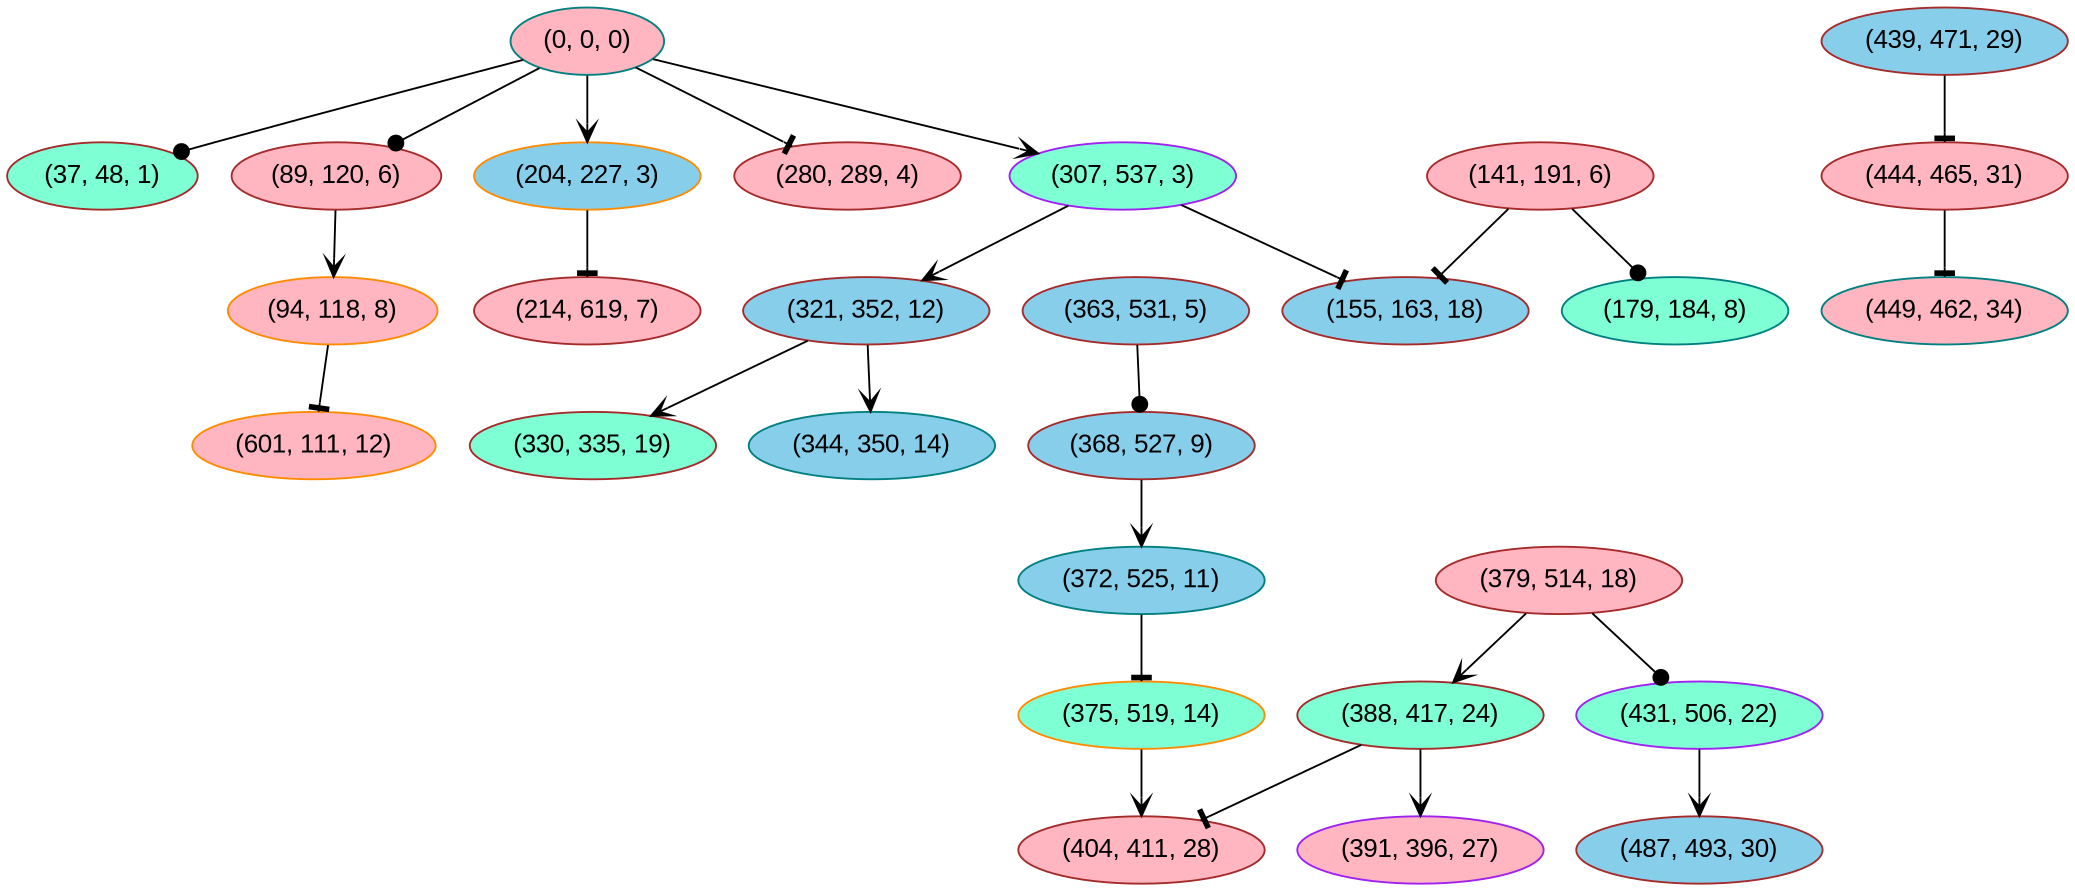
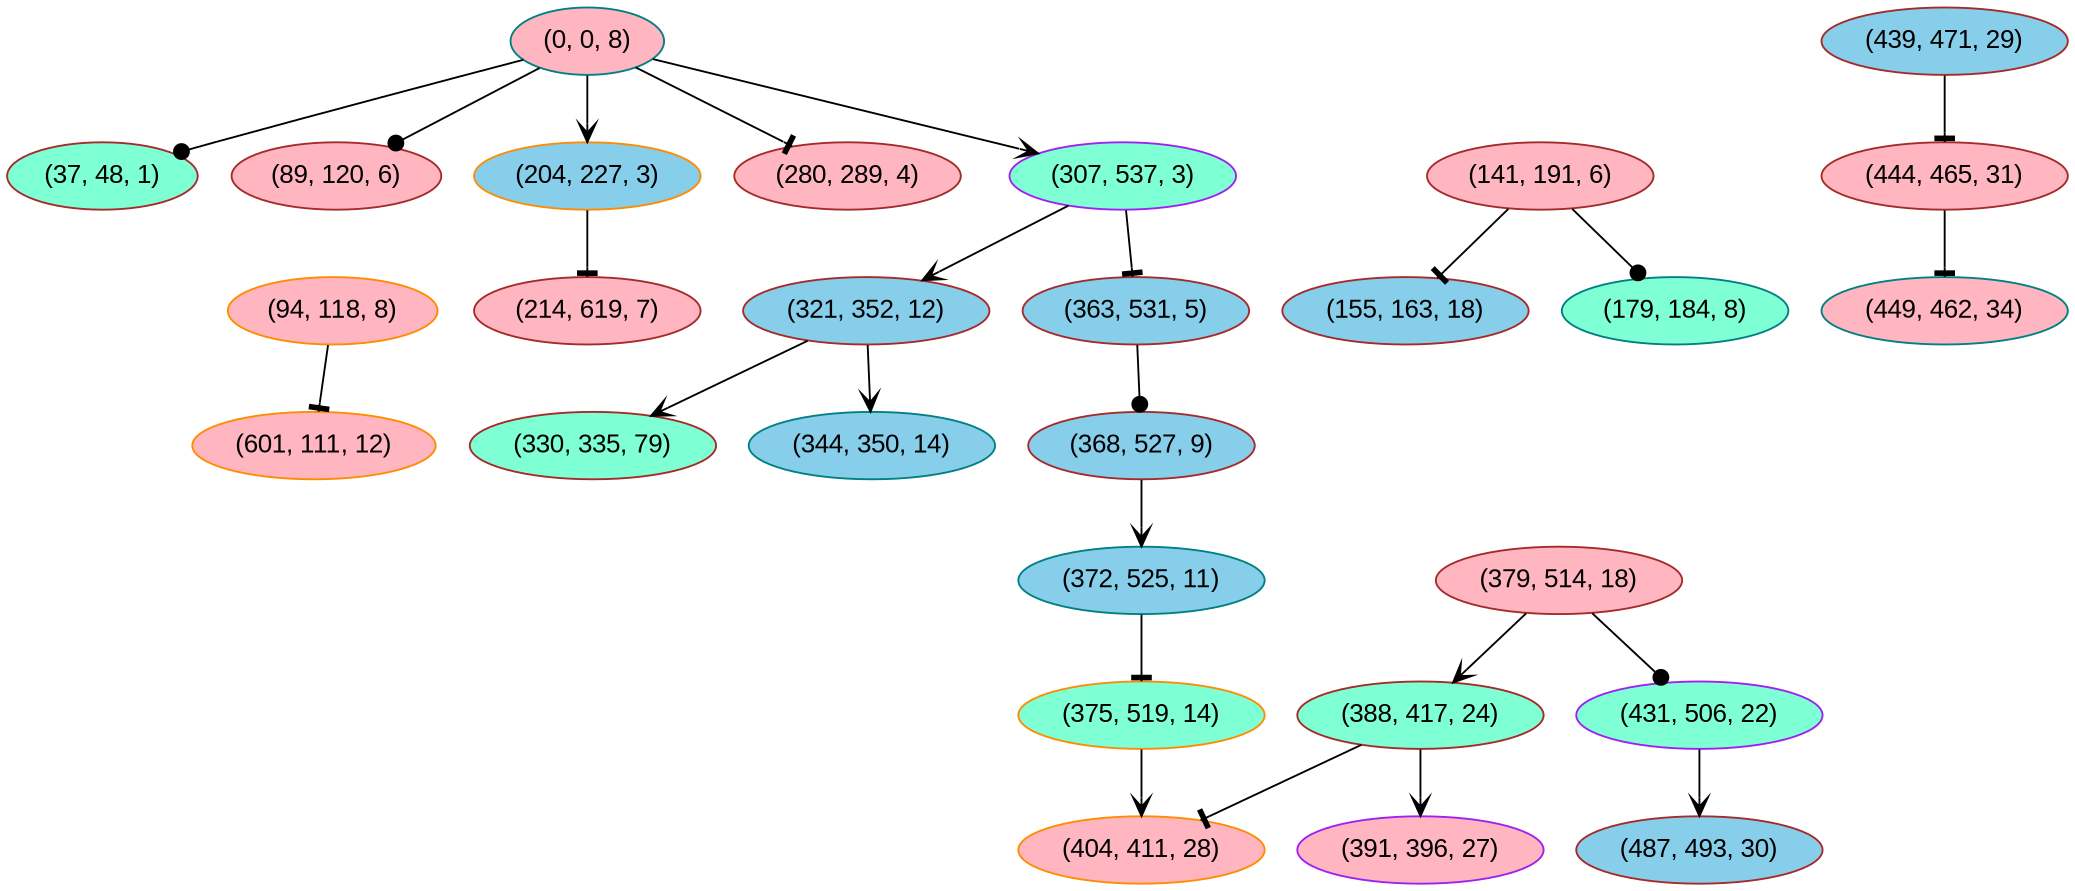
(587, 41) -> (587, 41)
(335, 234) -> none
(1259, 241) -> (1129, 239)
(593, 446) -> (593, 446)
(1141, 850) -> (1141, 850)
